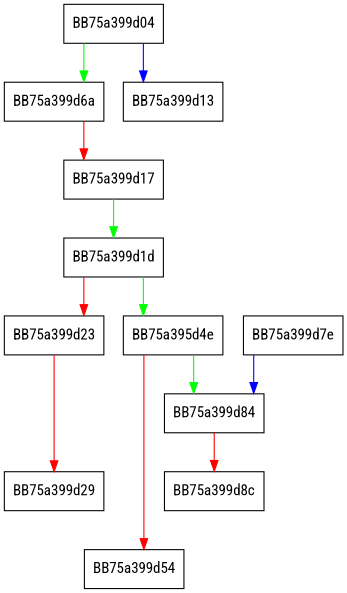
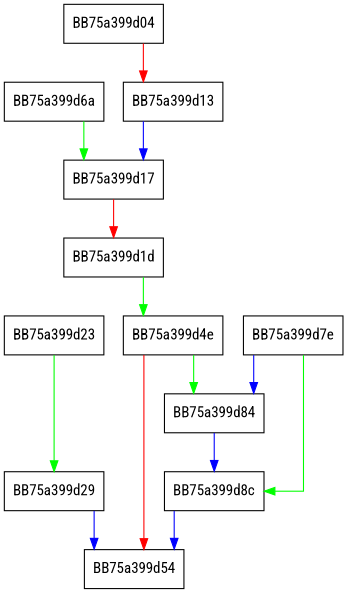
(84, 57) -> none
(143, 57) -> (143, 57)
(84, 135) -> (84, 135)
none -> (143, 135)
(114, 213) -> (114, 213)
(84, 291) -> none
(173, 335) -> (173, 335)
(54, 408) -> (54, 408)
none -> (303, 437)
(214, 447) -> (214, 447)
none -> (94, 525)
none -> (174, 525)
